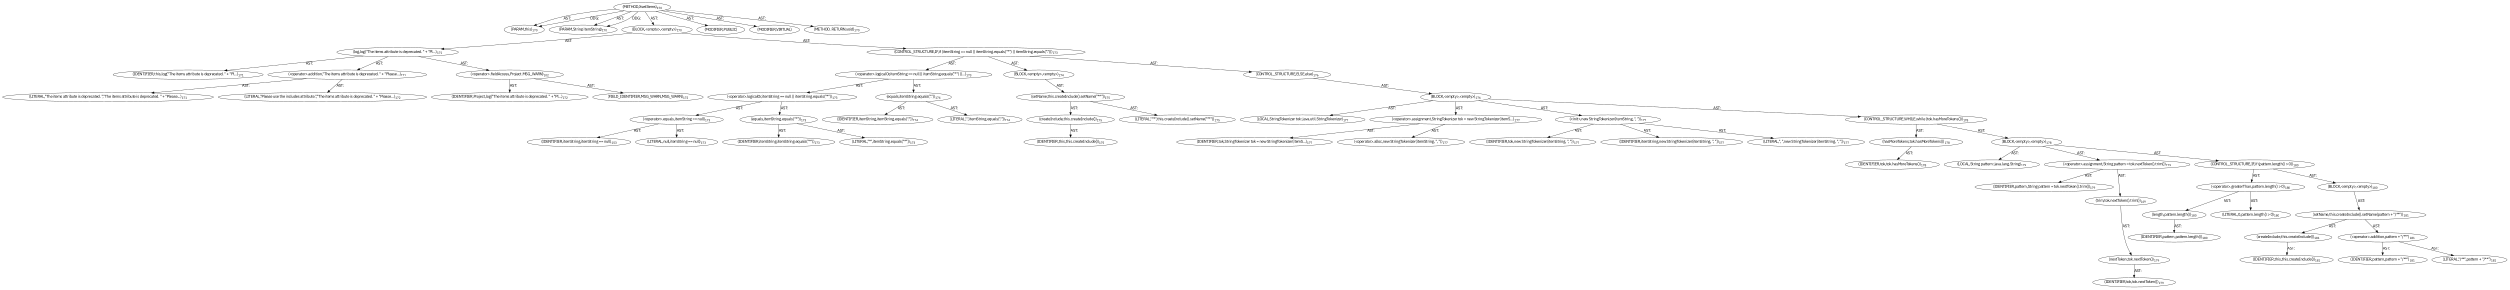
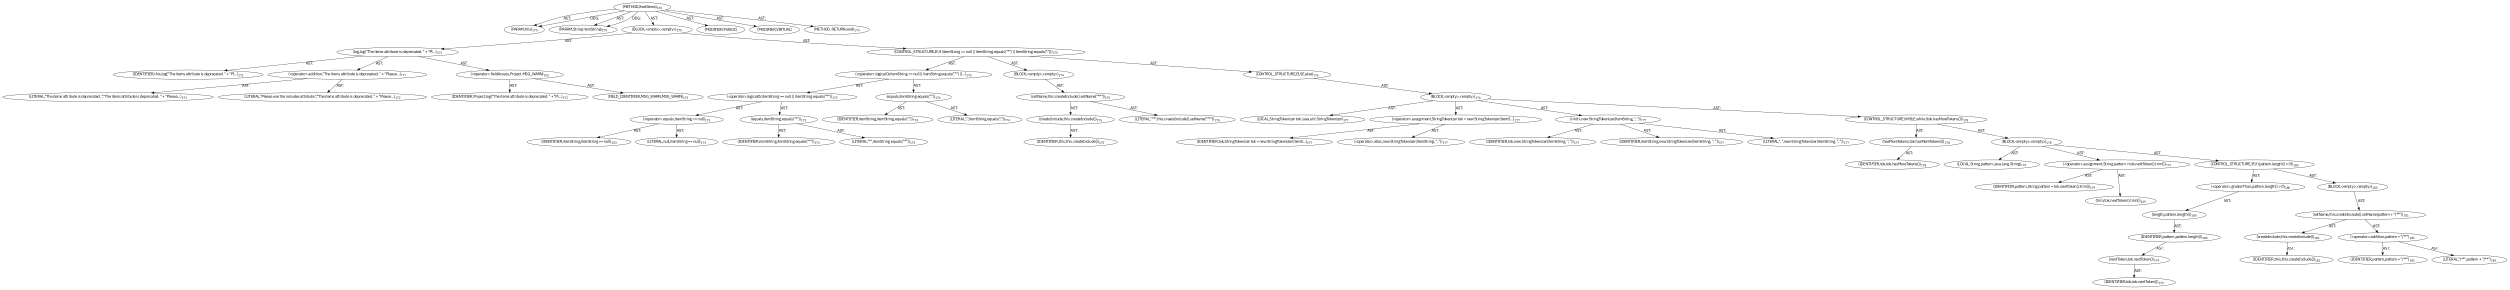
(2251, 215) -> none
(2123, 230) -> (2155, 248)
